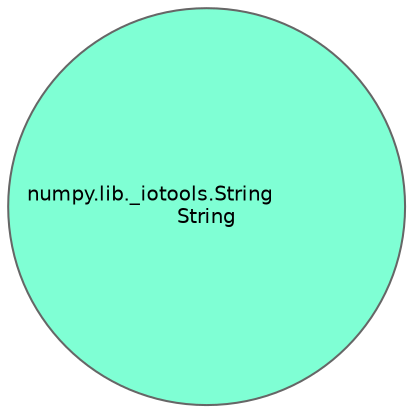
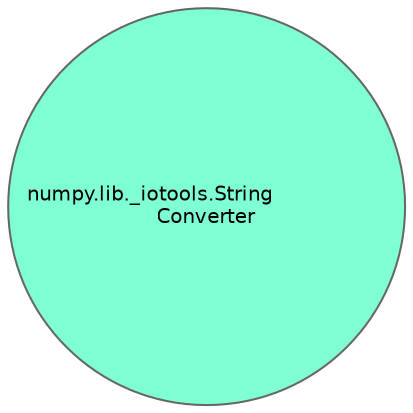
(207, 207) -> (207, 207)
